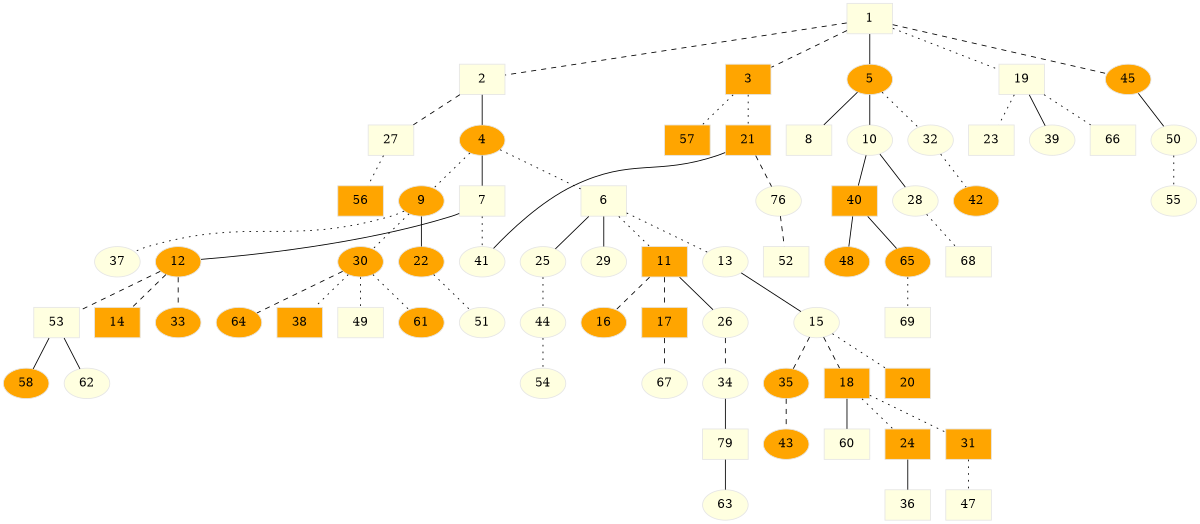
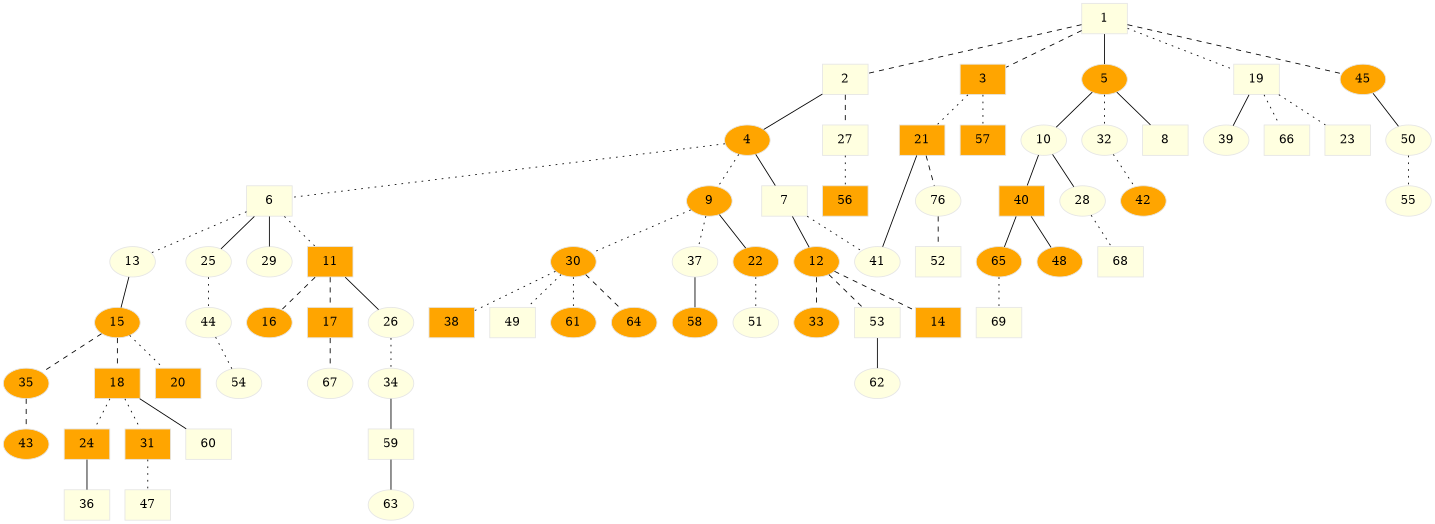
(817, 323) -> (117, 323)
(41, 353) -> (695, 292)
(725, 353) -> (391, 353)
(725, 444) -> (391, 444)
